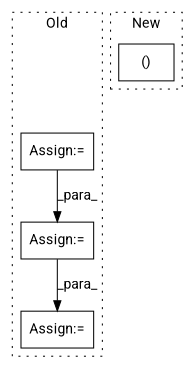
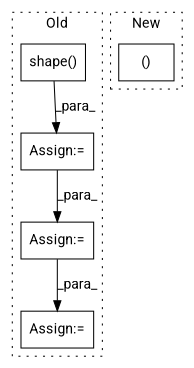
none -> (53, 62)
